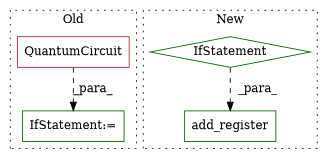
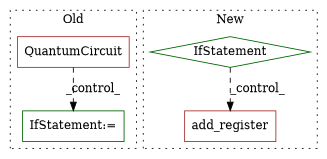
(93, 89) -> (93, 89)
(258, 89) -> (258, 89)
(230, 126) -> (230, 126)
